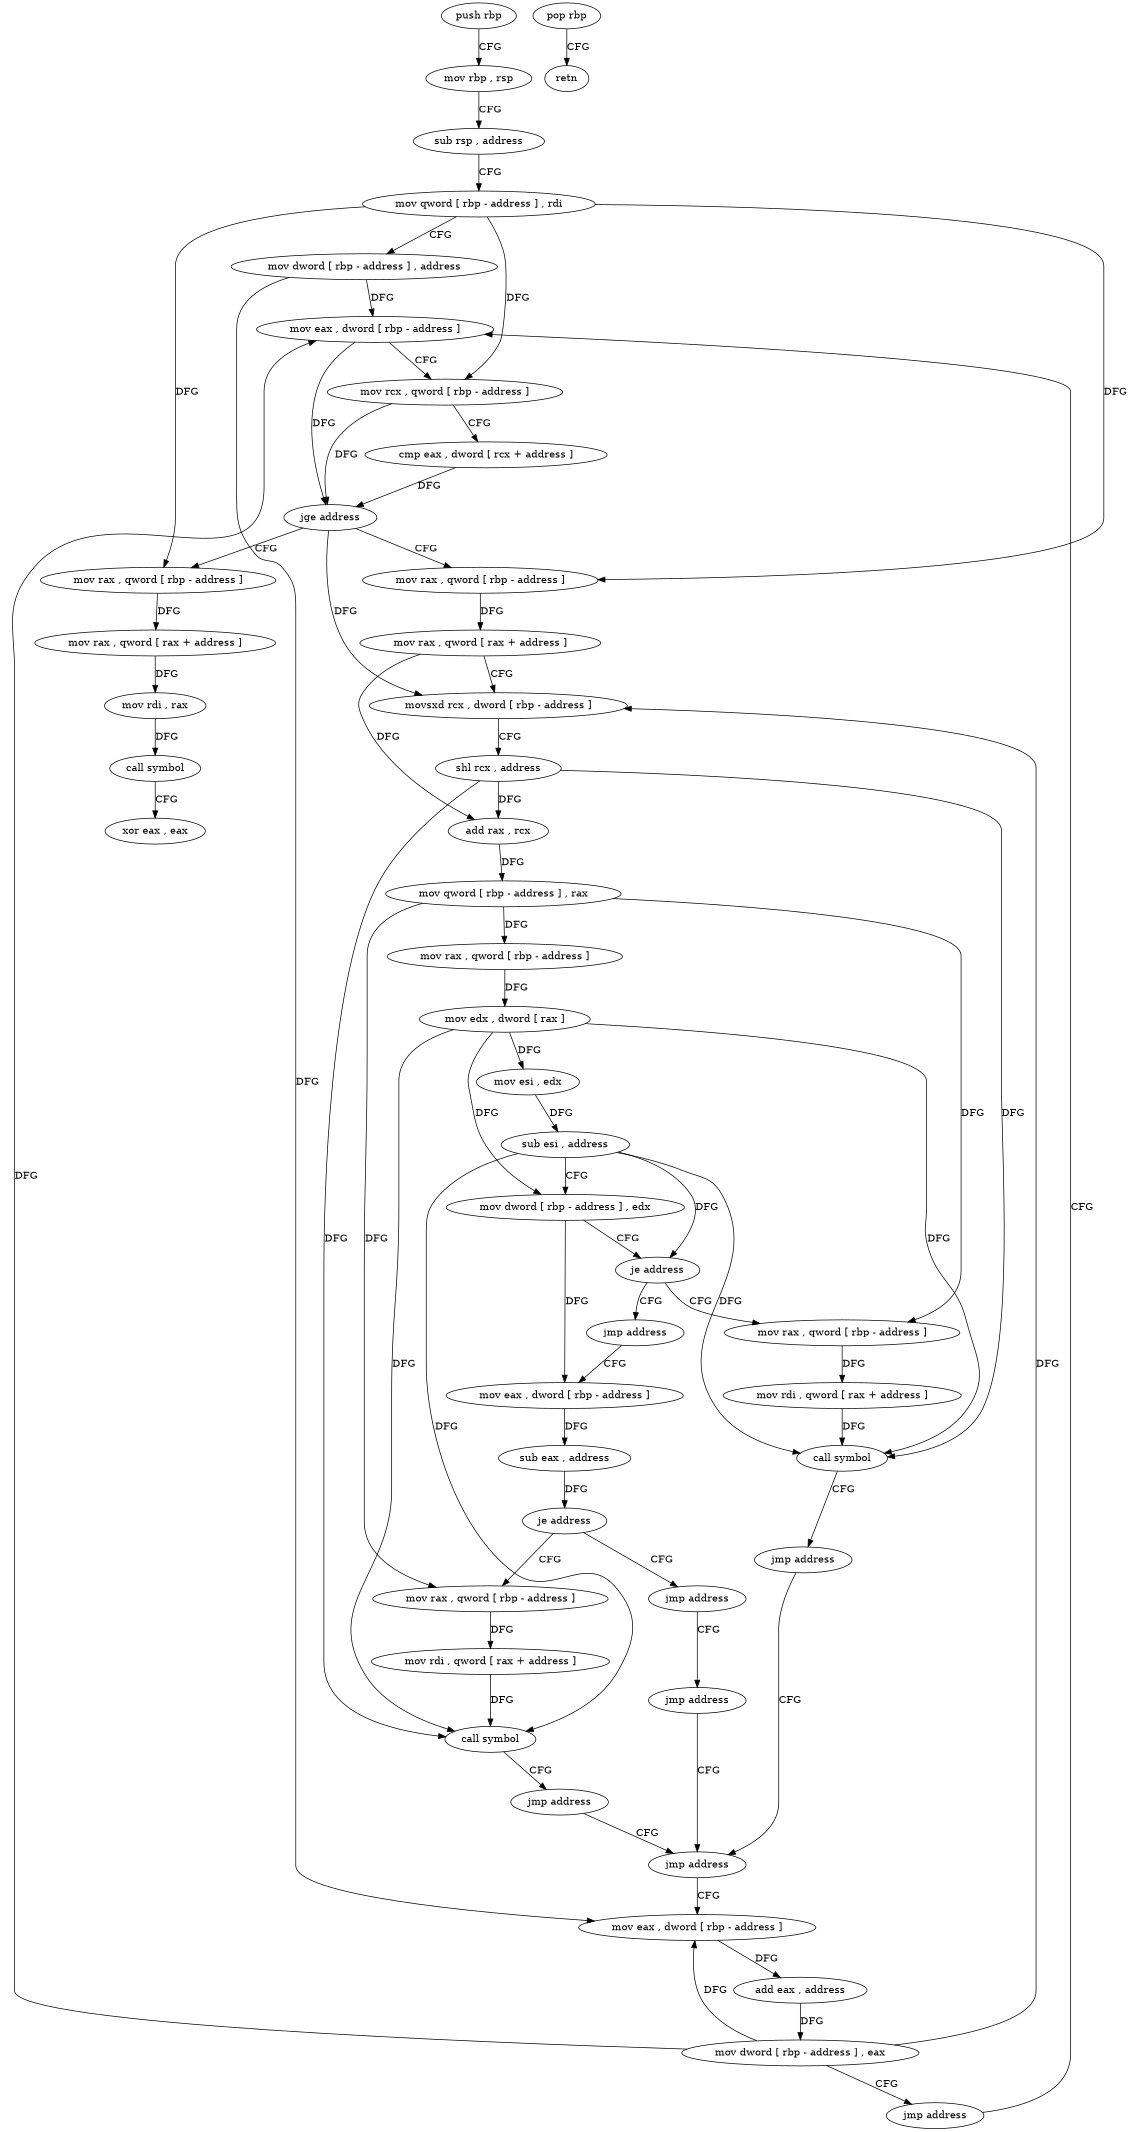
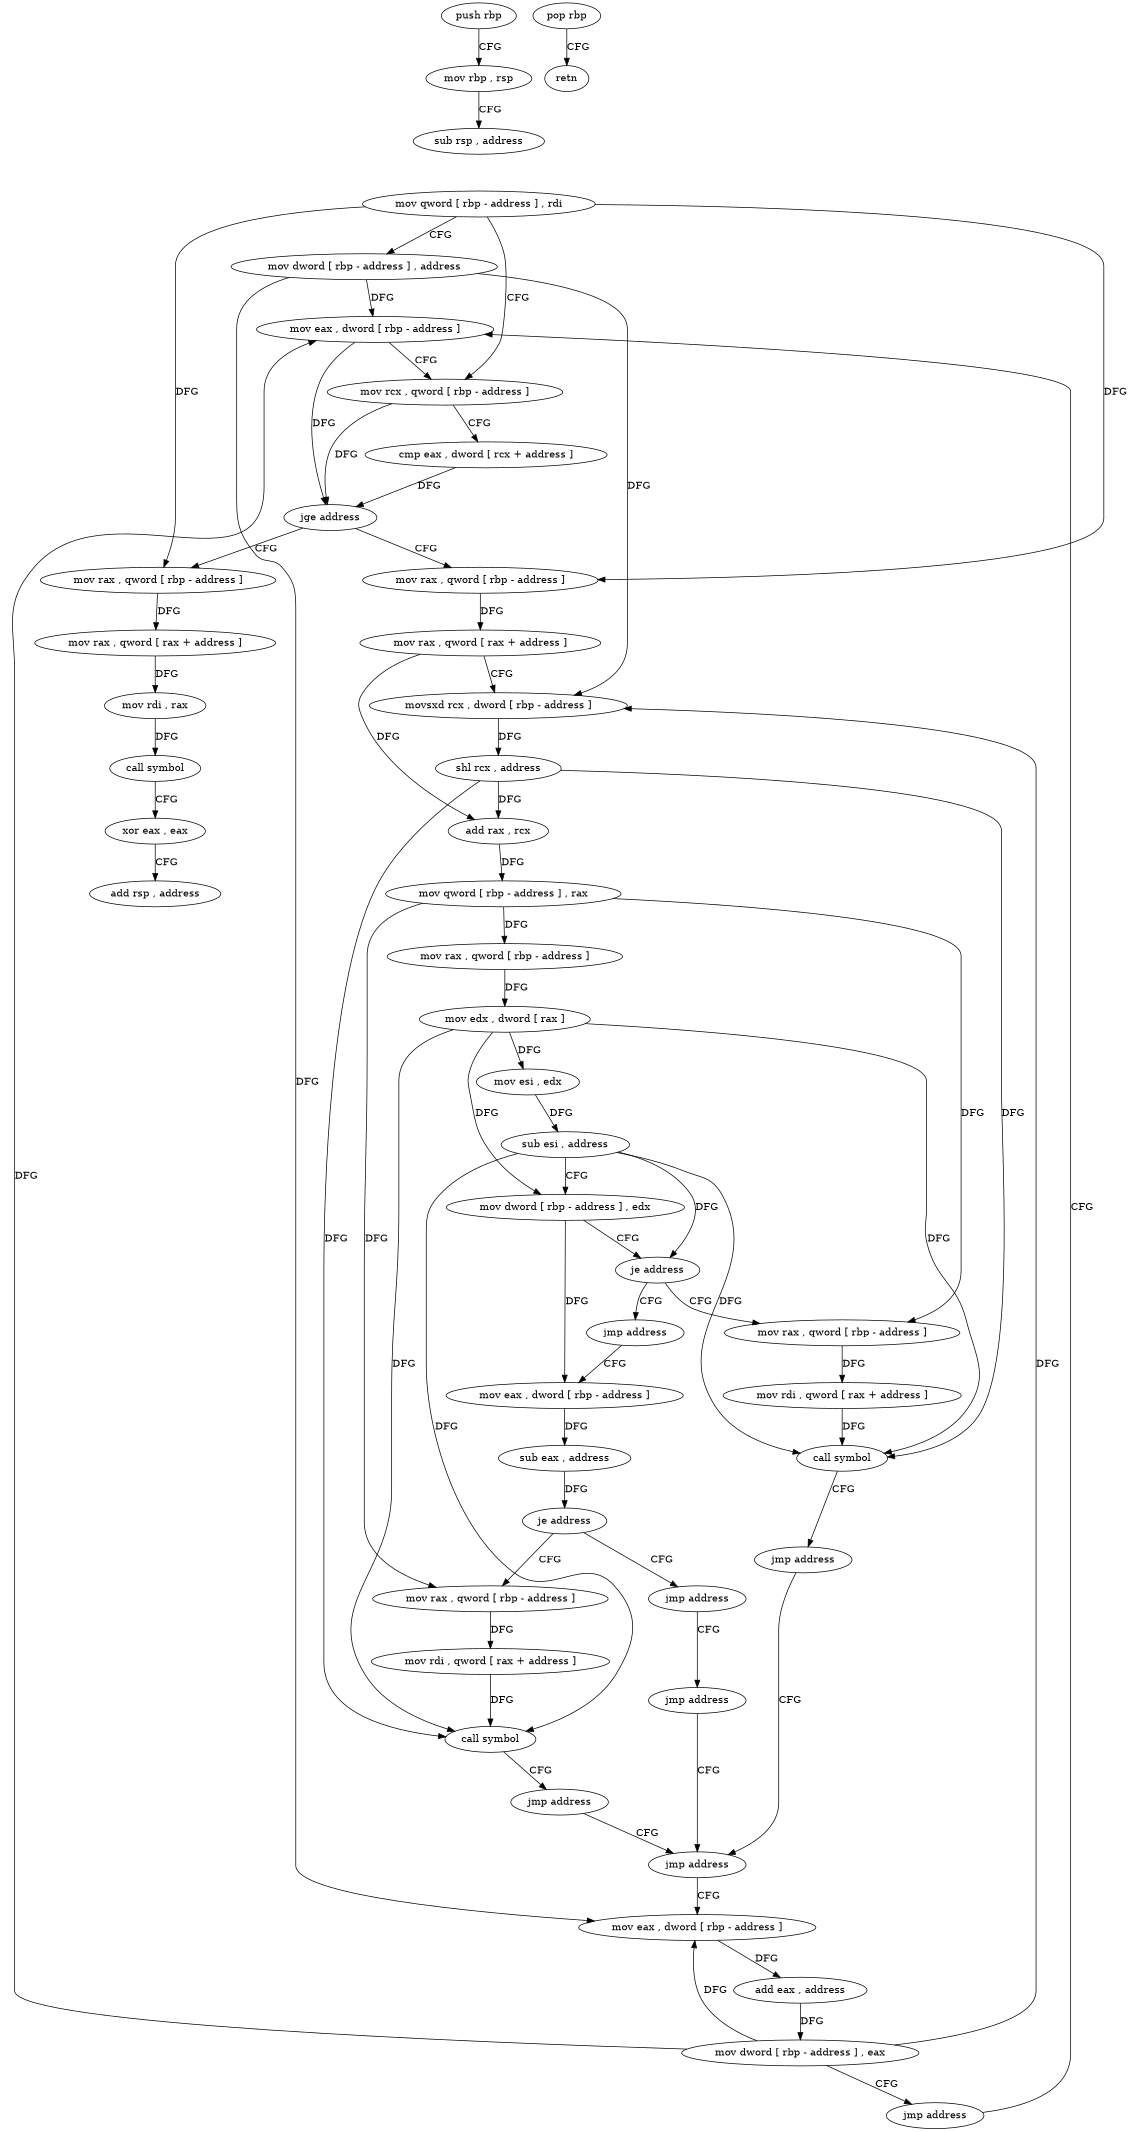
(479, 169) -> none
(518, 298) -> (518, 298)
(339, 631) -> (627, 438)
(510, 737) -> (510, 737)
none -> (155, 894)
